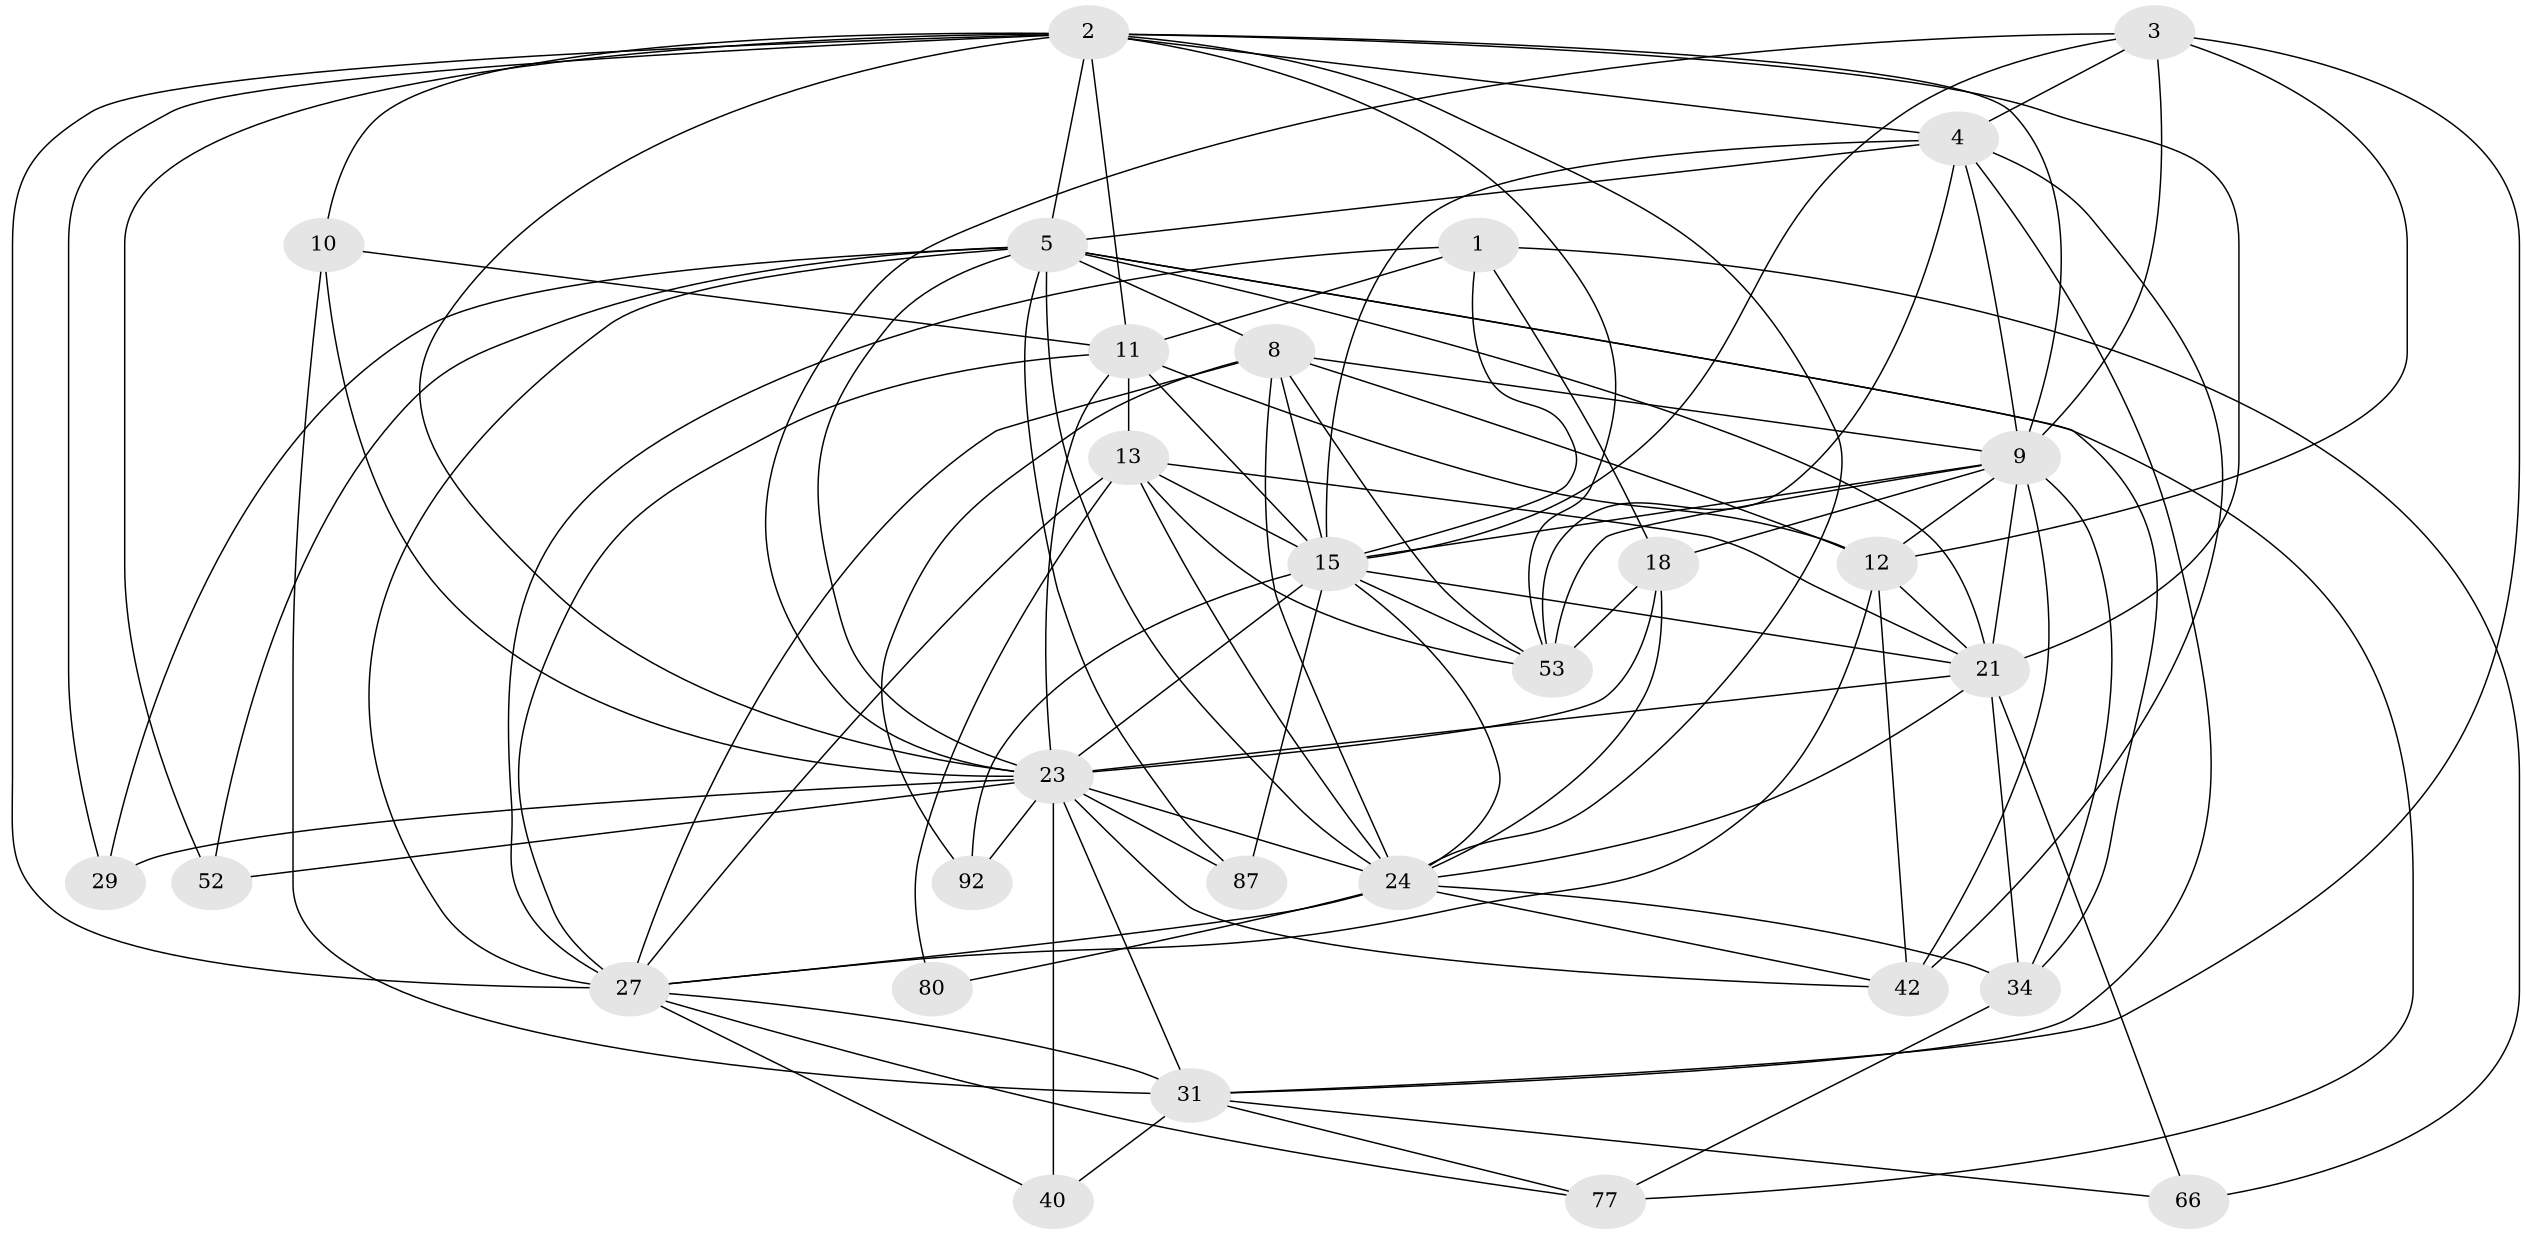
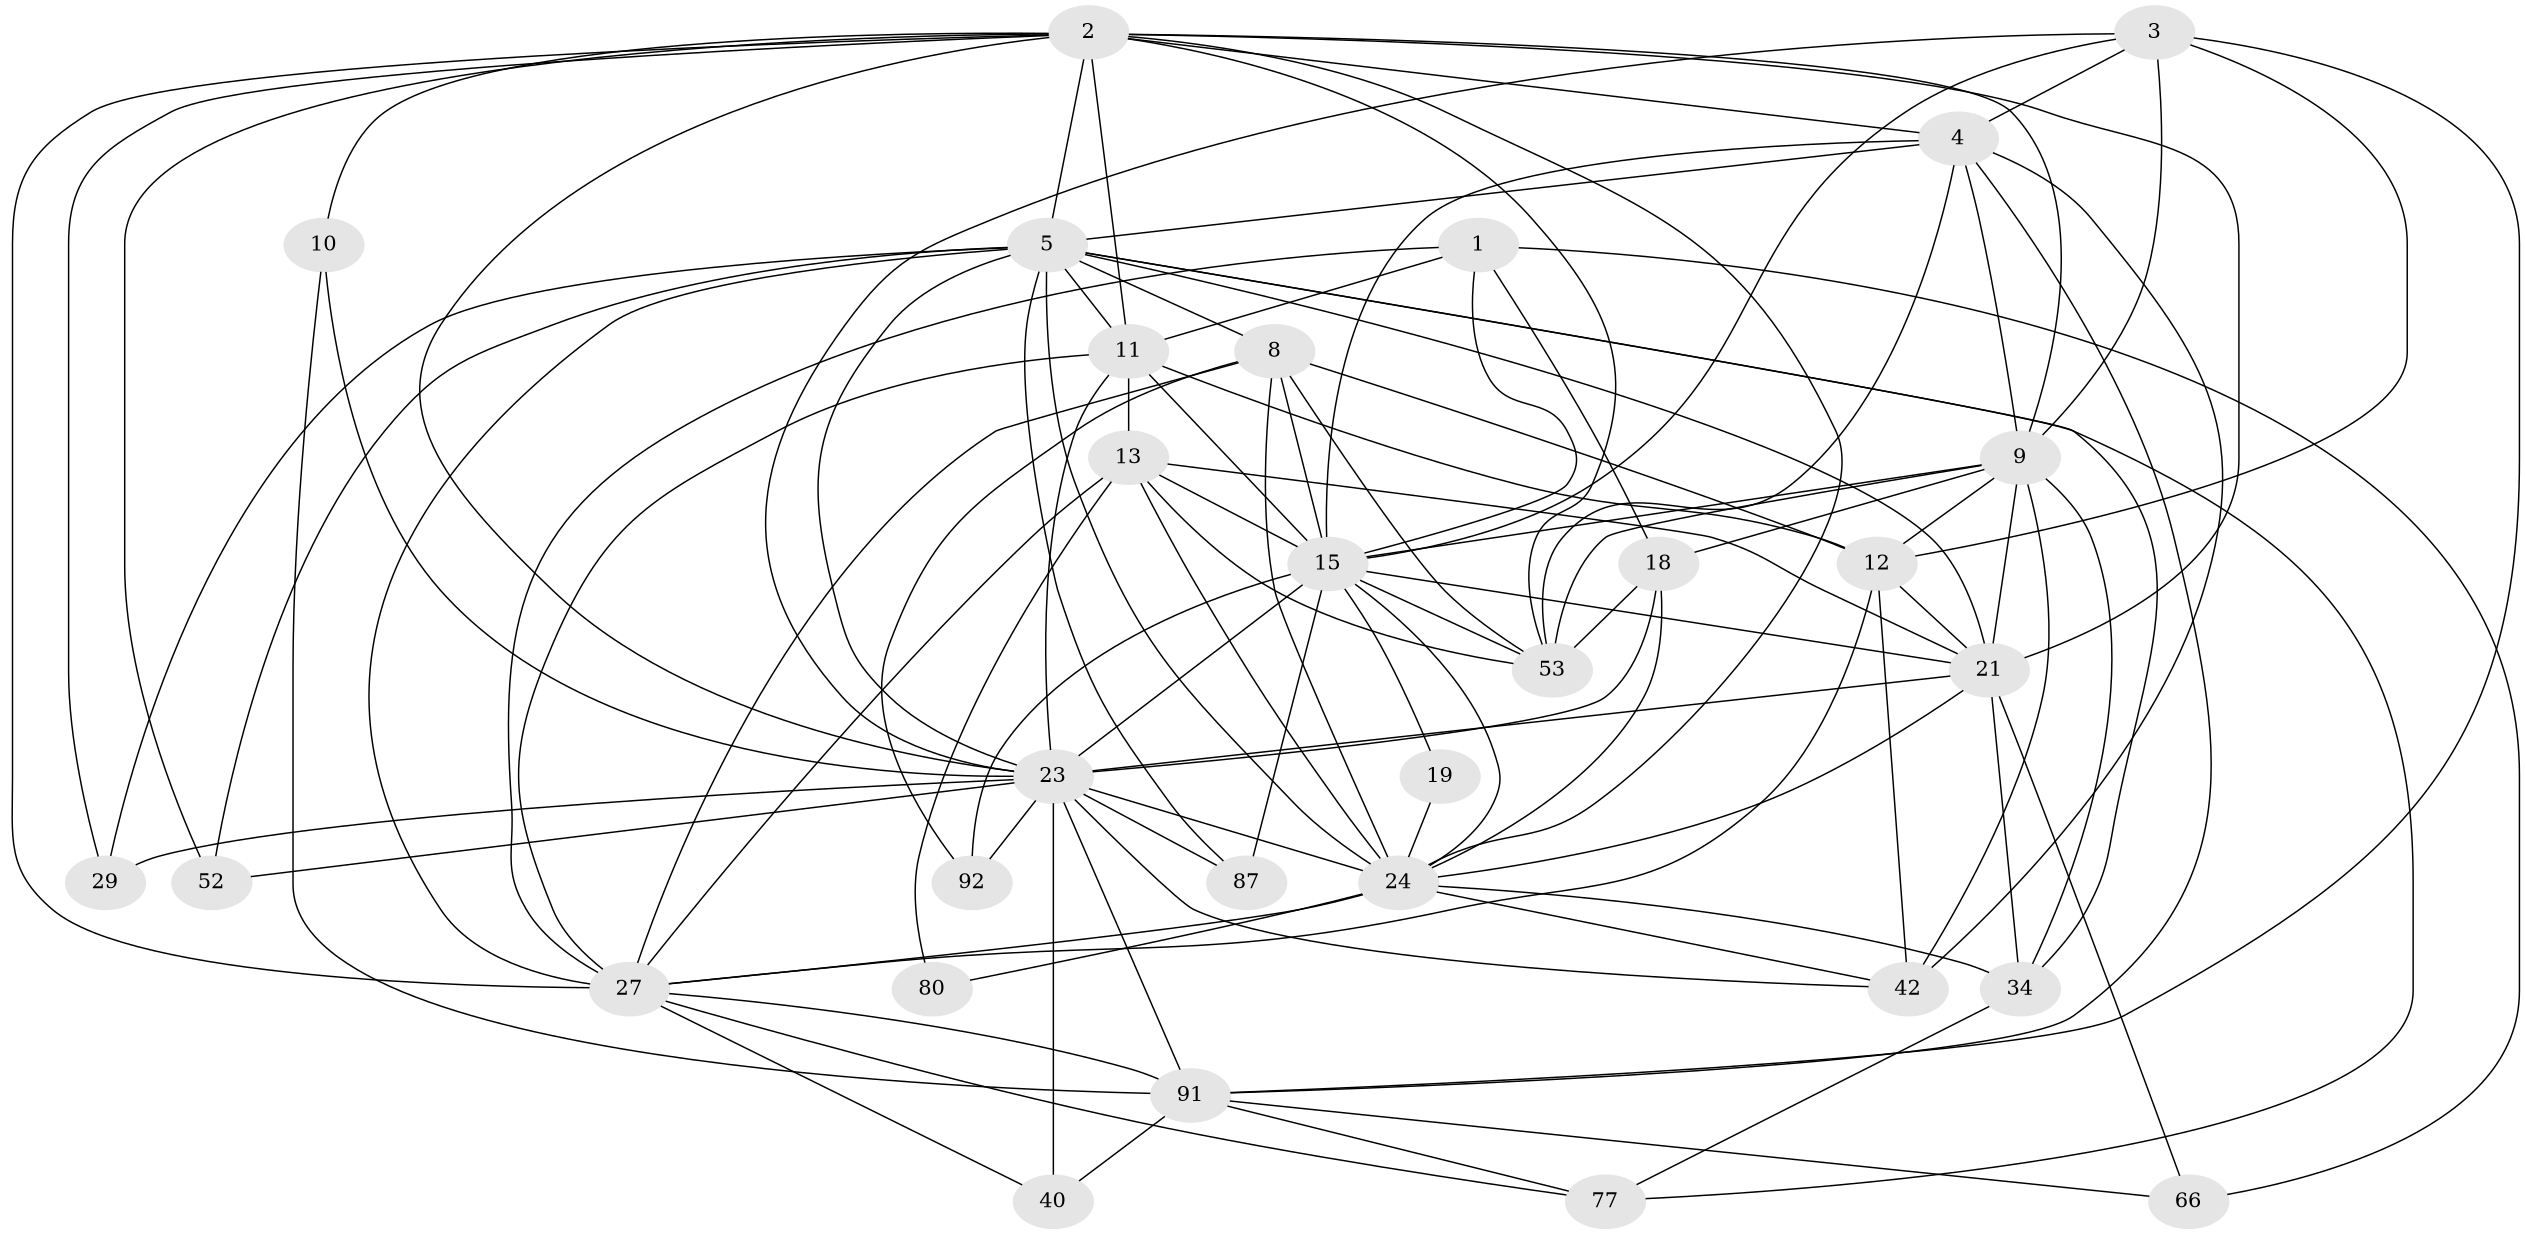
(726, 298) -> (1088, 298)
(1698, 412) -> none
none -> (1440, 777)
(1191, 1095) -> (1191, 1095)
